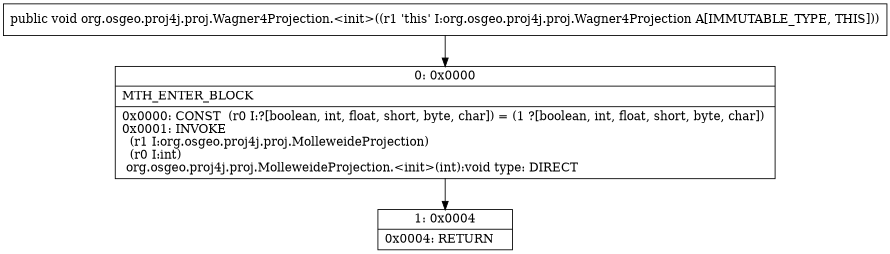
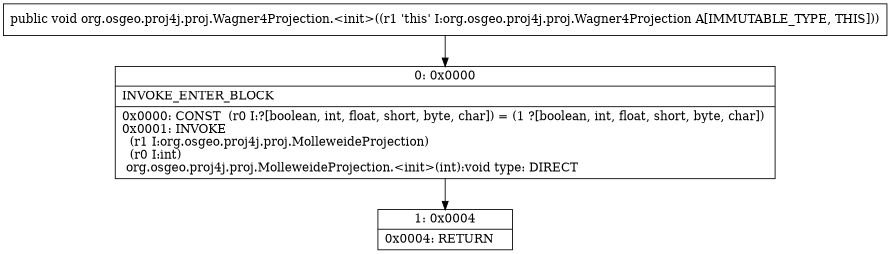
(188, 96) -> (198, 96)
